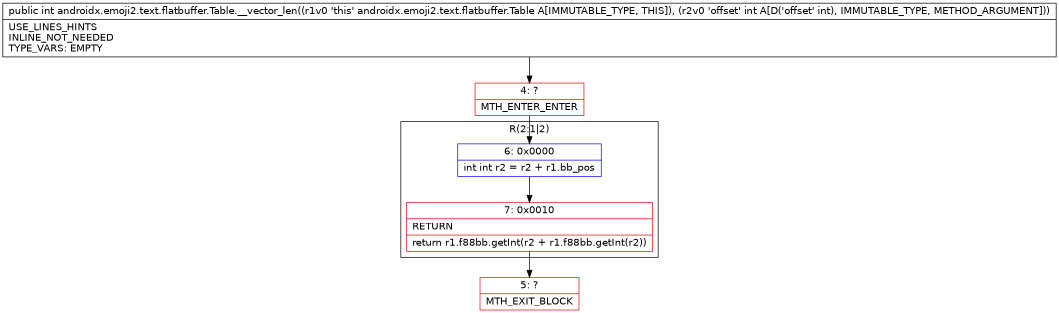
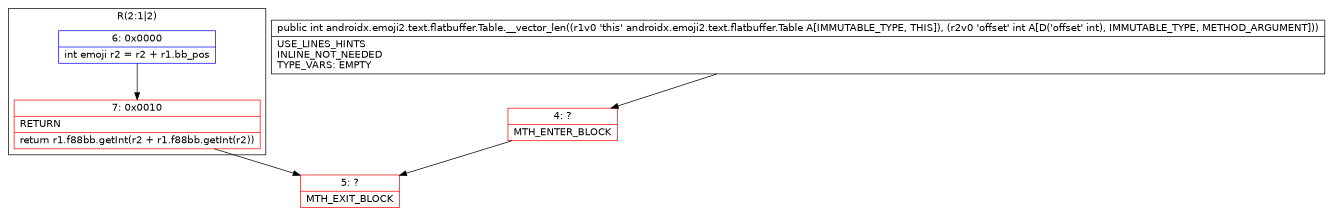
(530, 107) -> (563, 132)
(530, 126) -> (459, 157)
(530, 168) -> (137, 55)
